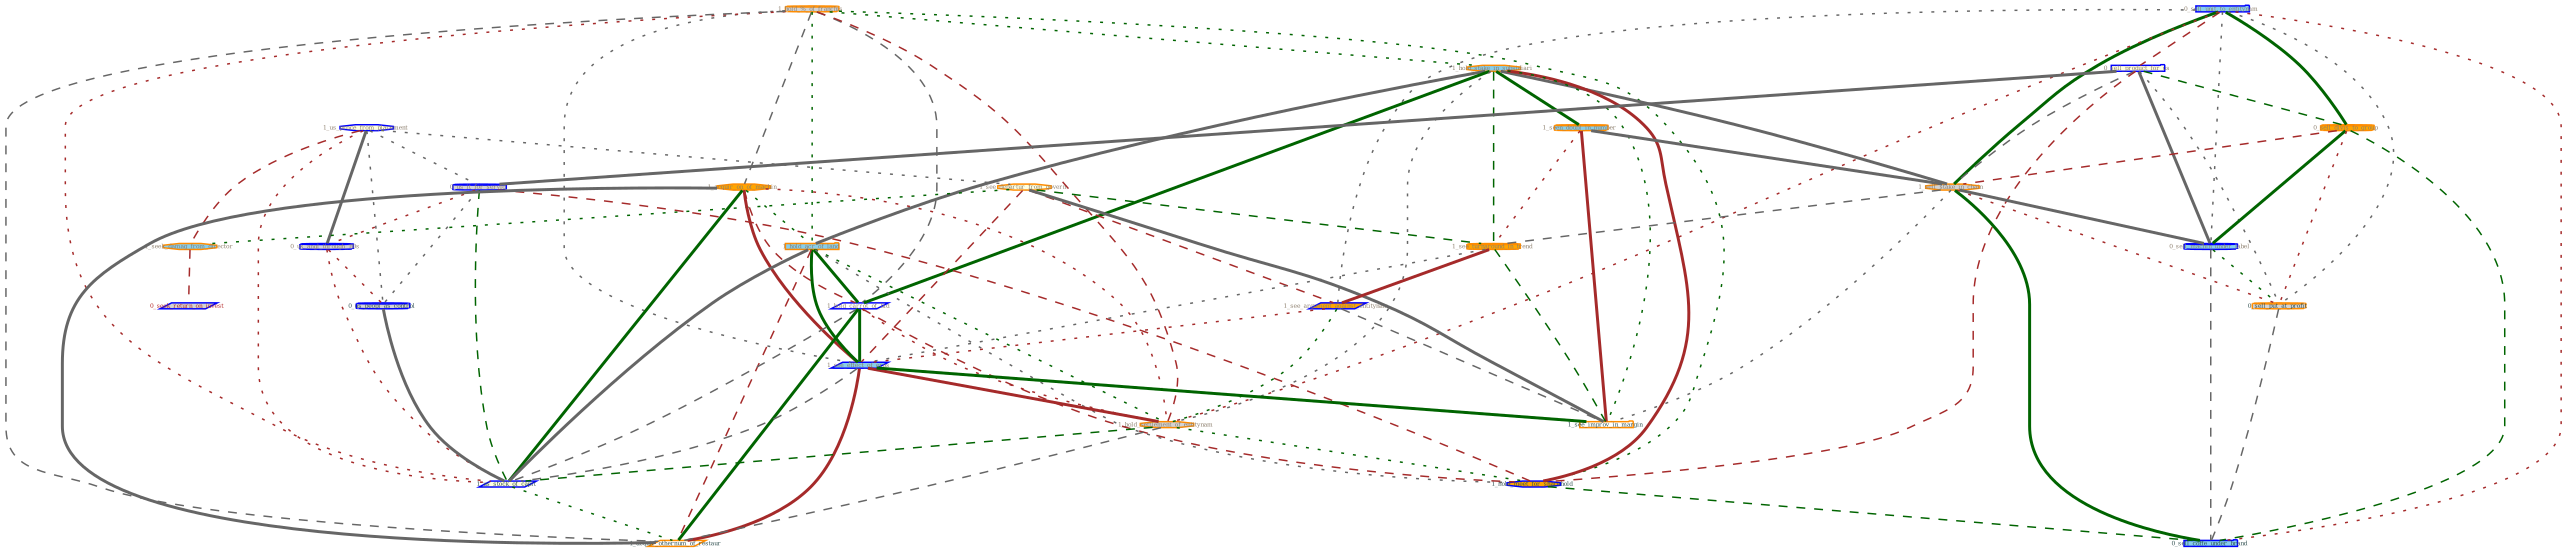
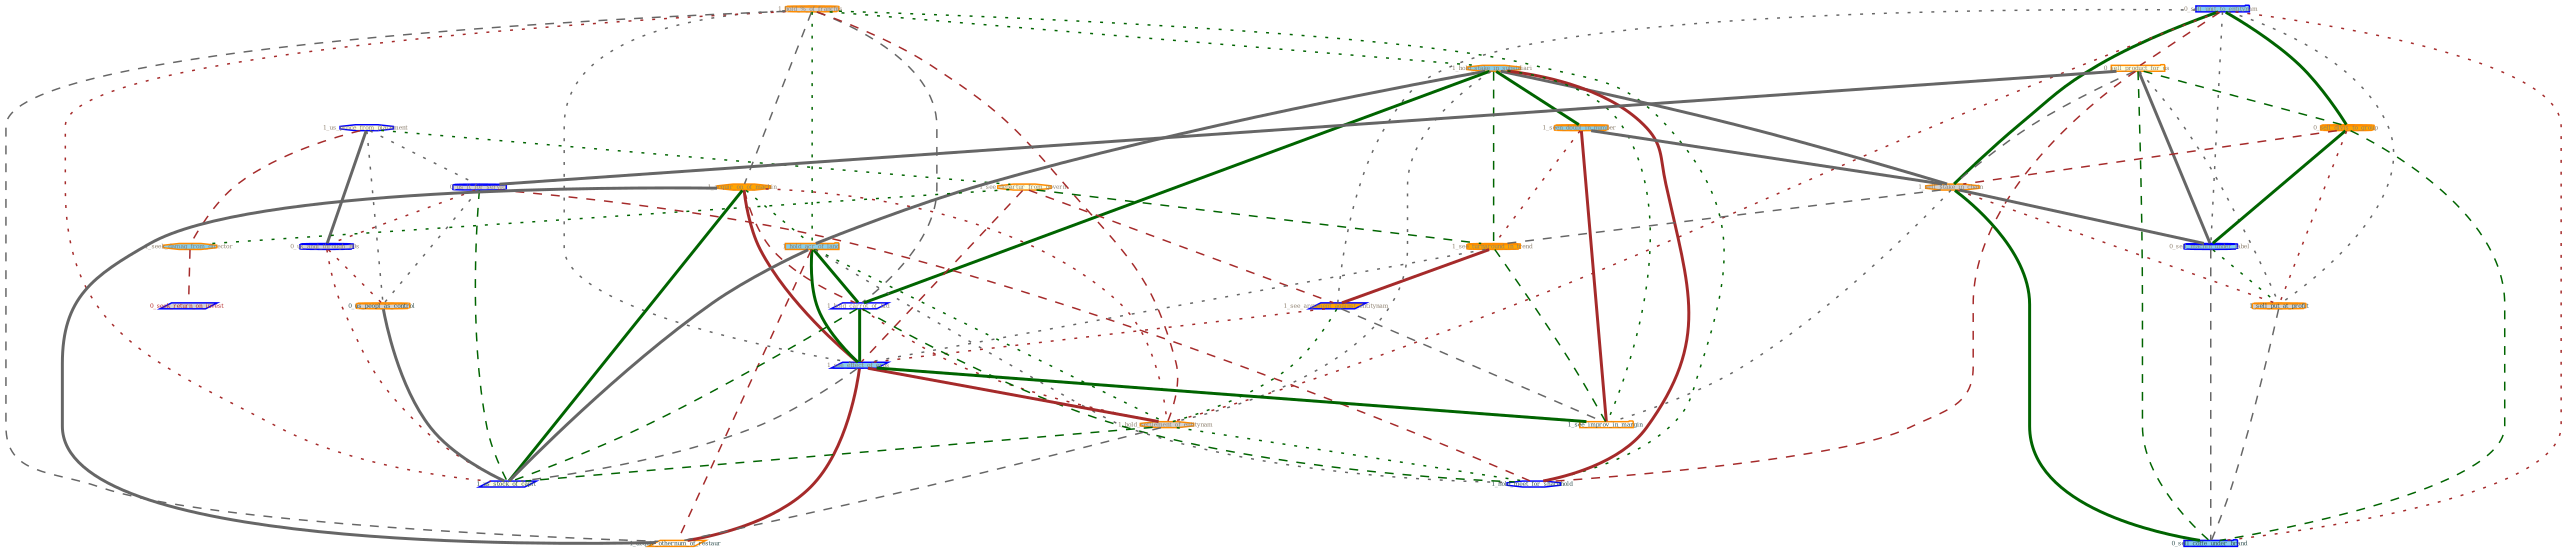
(2138, 68) -> (2138, 68)
(696, 157) -> (696, 157)
(1297, 273) -> none
(383, 306) -> (383, 306)
(2279, 306) -> (2279, 306)
(258, 365) -> none
(689, 404) -> (689, 404)
(759, 436) -> none
(1176, 440) -> (1176, 440)
(1534, 484) -> (1534, 484)
(592, 514) -> none
(1870, 514) -> (2142, 316)
